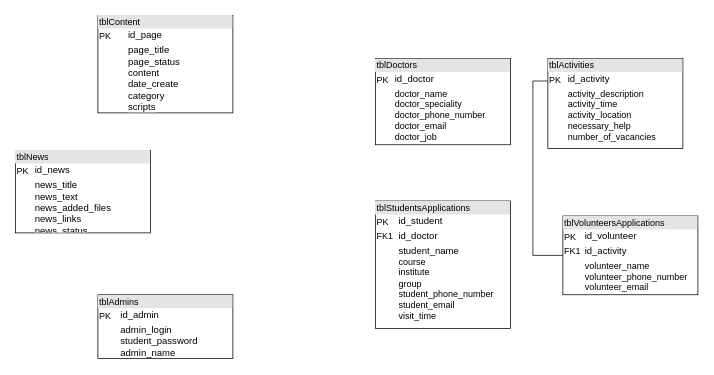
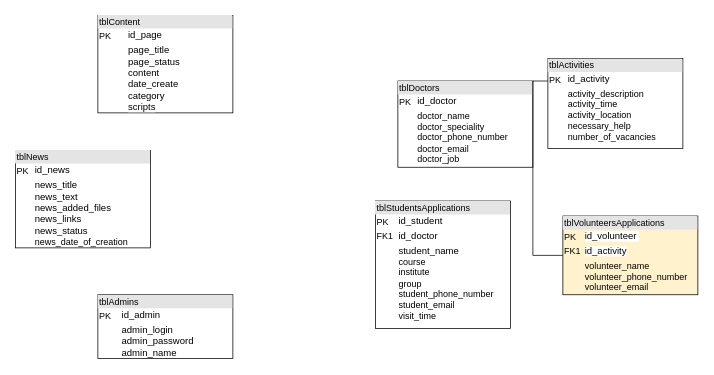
(443, 102) -> (465, 124)
(83, 192) -> (83, 199)
(630, 255) -> (630, 255)
(138, 322) -> (132, 322)
